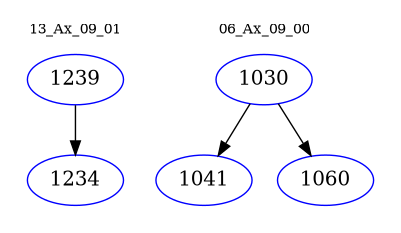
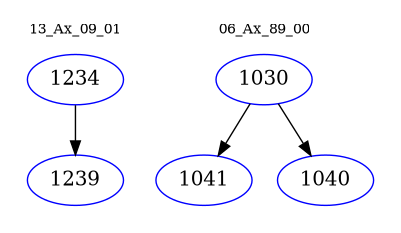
(265, 30) -> (265, 30)
(75, 123) -> (75, 123)
(326, 180) -> (326, 180)
